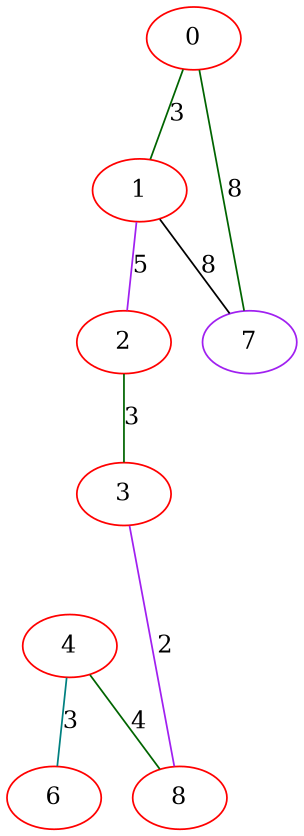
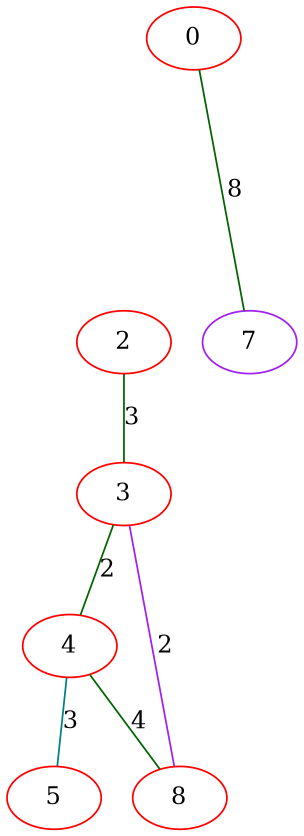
(140, 190) -> none
none -> (97, 570)
(54, 798) -> (54, 798)
